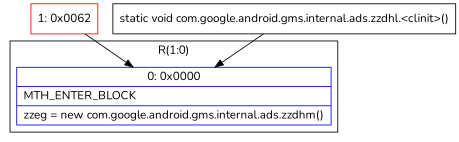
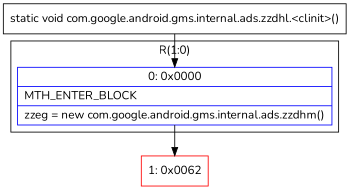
(106, 48) -> (175, 137)
